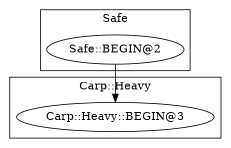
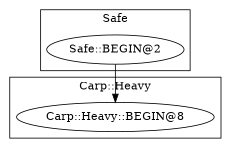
(115, 117) -> (115, 117)
